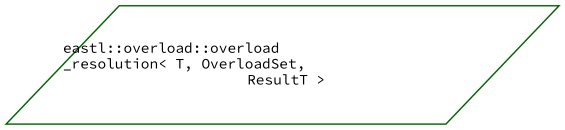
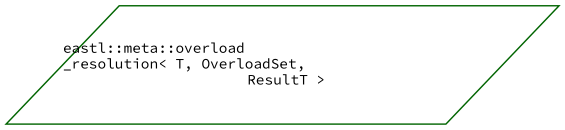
(283, 65) -> (283, 65)
